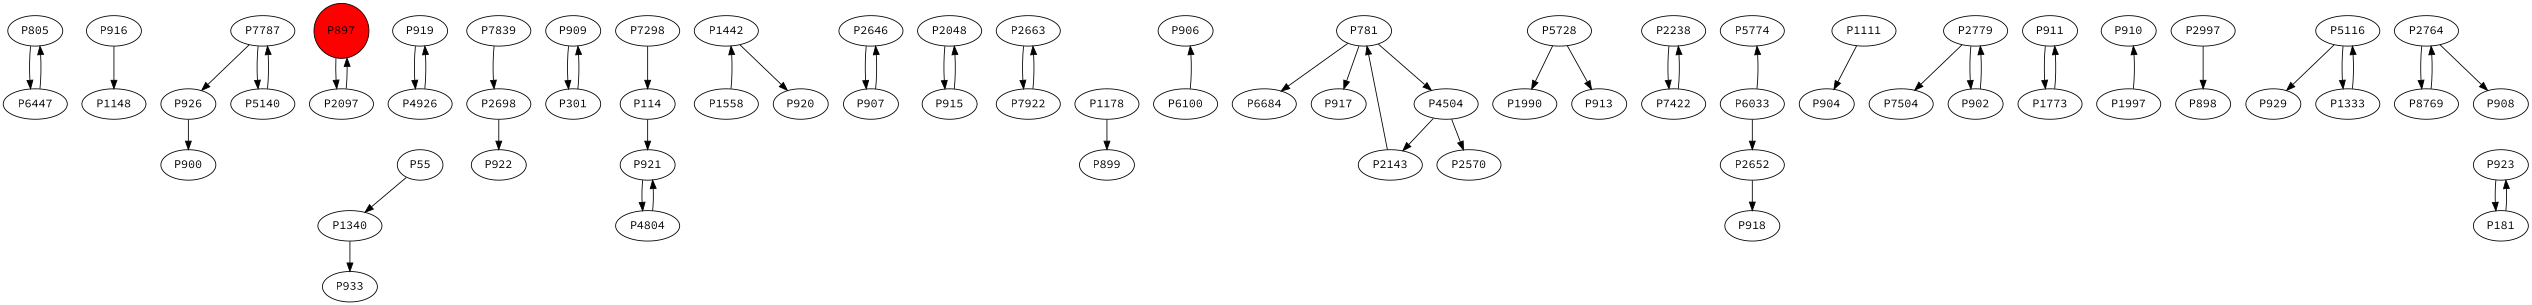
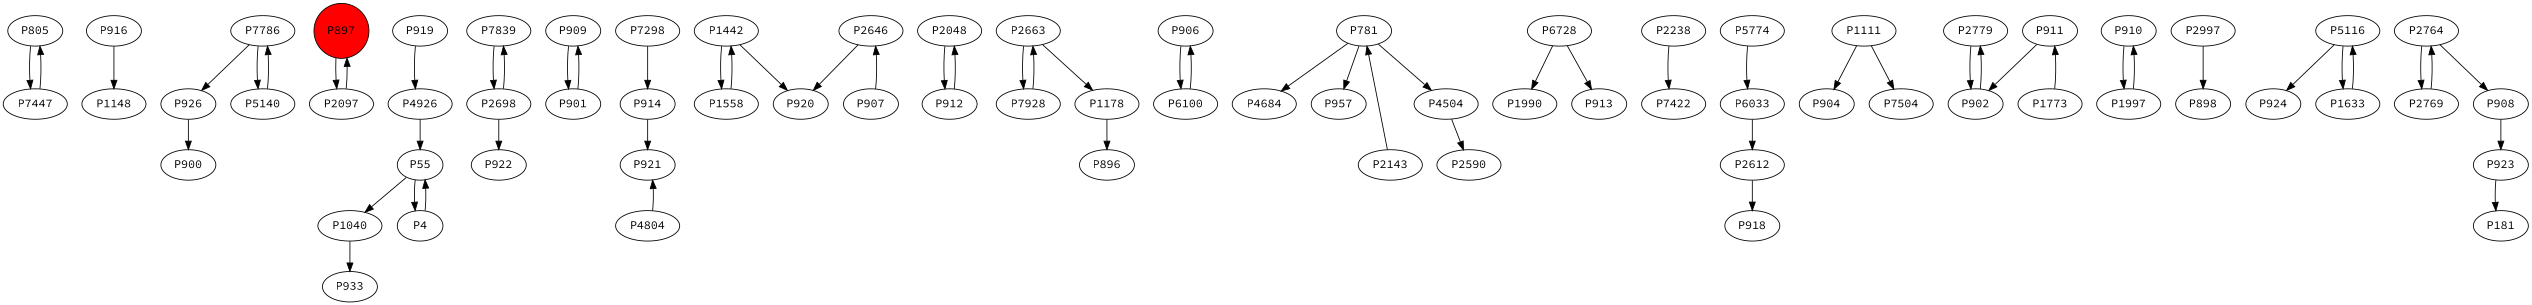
(263, 31) -> (263, 31)
(1559, 31) -> (1559, 31)
none -> (721, 63)
(865, 63) -> (839, 65)
none -> (1180, 63)
(2044, 63) -> (2016, 64)
none -> (2123, 63)
(1942, 64) -> (1881, 64)
none -> (1064, 65)
(426, 72) -> (420, 130)
none -> (504, 72)
(1679, 72) -> none
(1758, 72) -> (1747, 63)
(35, 104) -> (35, 104)
(573, 104) -> (573, 104)
(648, 104) -> (648, 104)
(950, 104) -> (950, 104)
(1028, 104) -> (1028, 104)
(1264, 104) -> (1264, 104)
(1339, 104) -> (1339, 104)
(2273, 104) -> (2273, 104)
(2348, 104) -> (2348, 104)
(2426, 104) -> (2426, 104)
(1421, 131) -> none
(1107, 165) -> (1107, 165)
(1469, 165) -> (1469, 165)
(1752, 165) -> (1752, 165)
(642, 191) -> none
(2507, 200) -> (2501, 130)
(350, 226) -> (350, 226)
none -> (420, 226)
